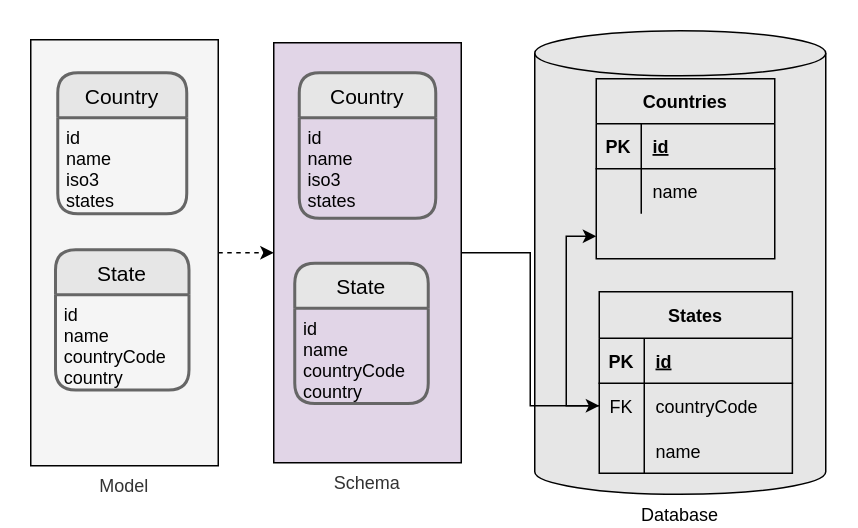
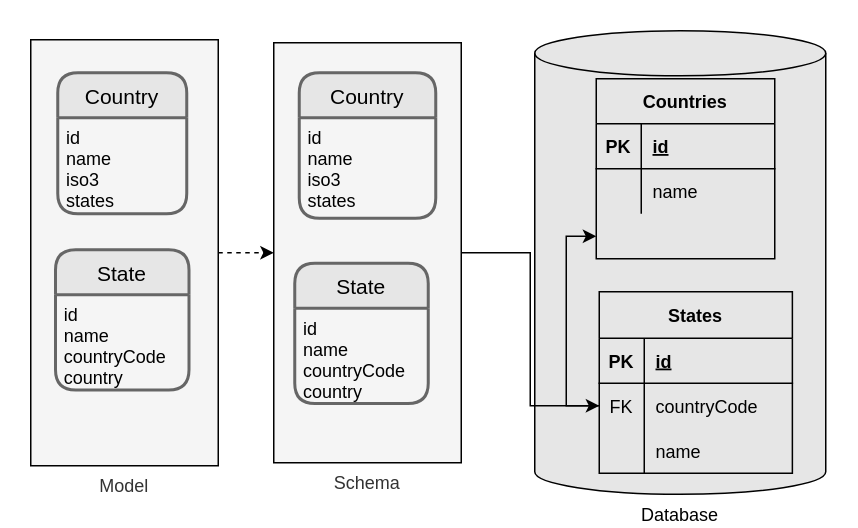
(368, 253) -> (368, 253)
